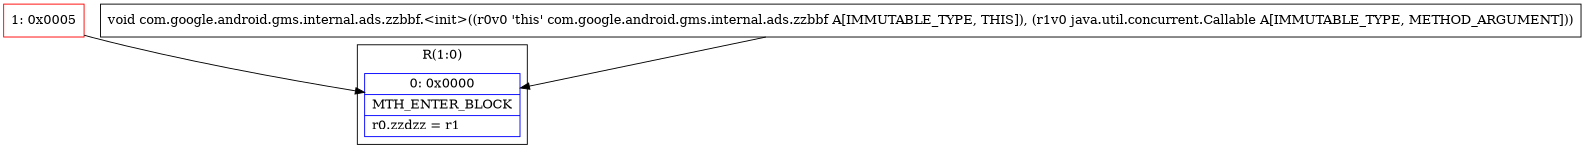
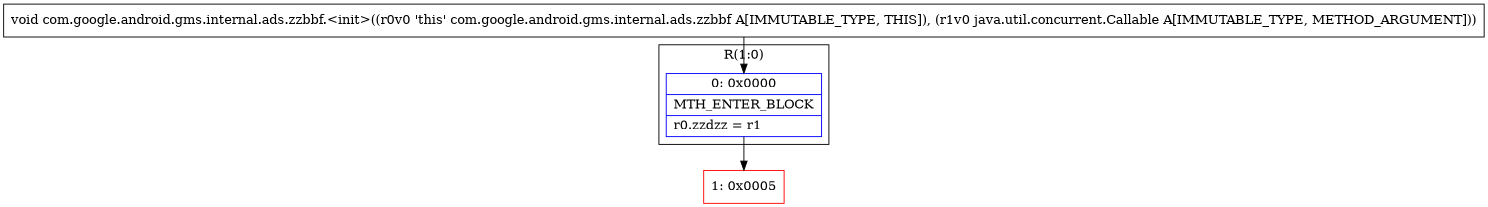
(219, 66) -> (744, 150)
